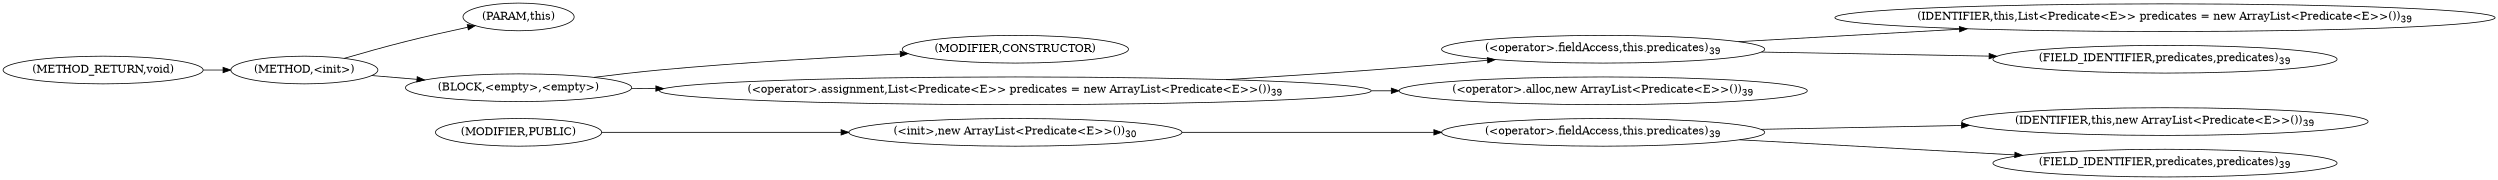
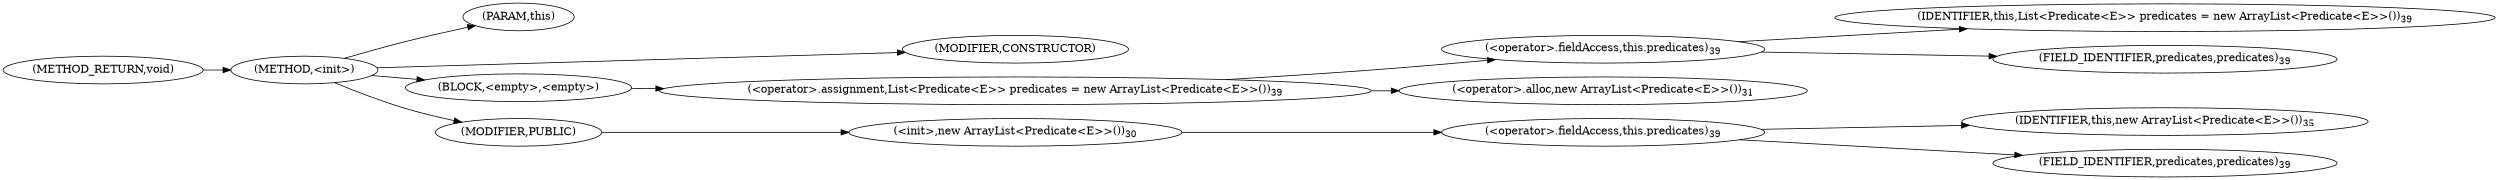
(747, 63) -> (637, 60)
(1748, 90) -> (1748, 90)
none -> (393, 105)
(2309, 120) -> (2309, 120)
